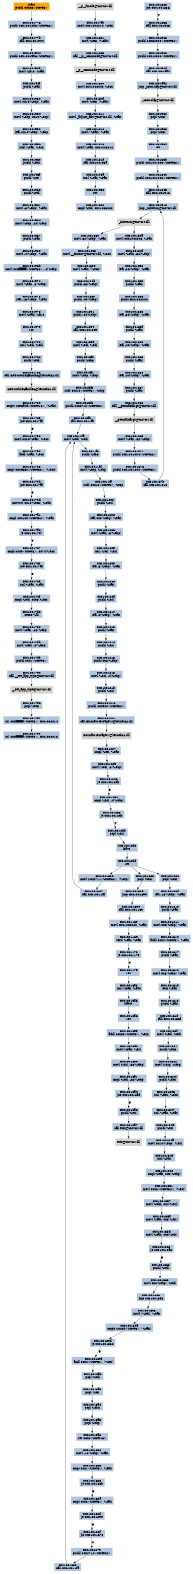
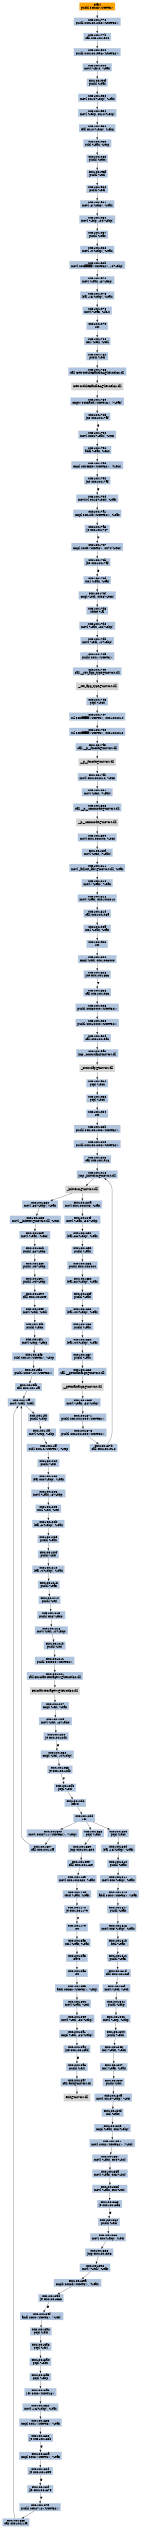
none -> (97, 747)
none -> (97, 966)
